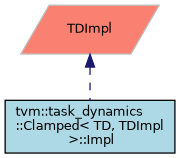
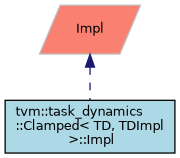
(90, 30) -> (90, 30)
